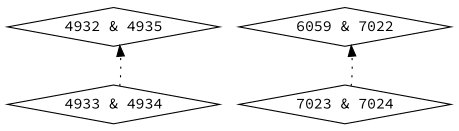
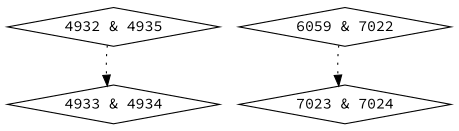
(121, 71) -> (106, 60)
(352, 71) -> (338, 60)
